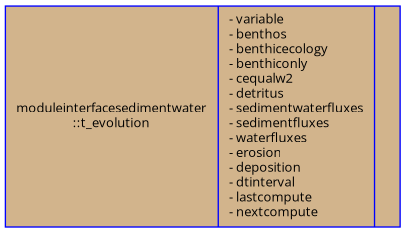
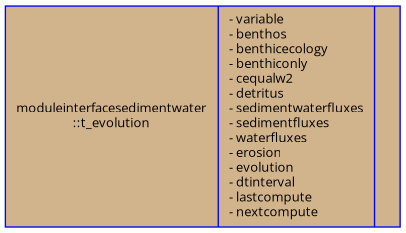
(265, 168) -> (262, 168)
